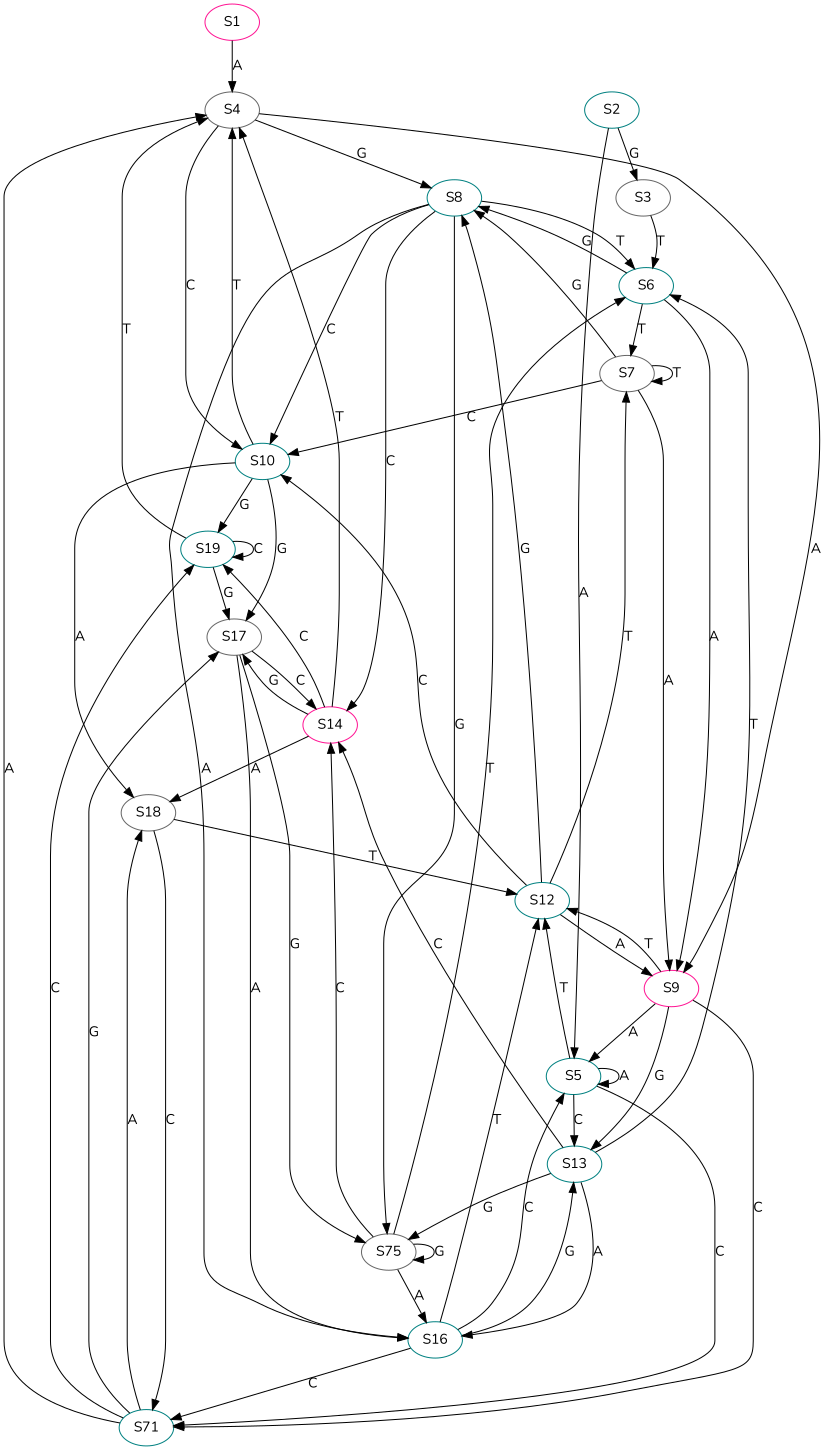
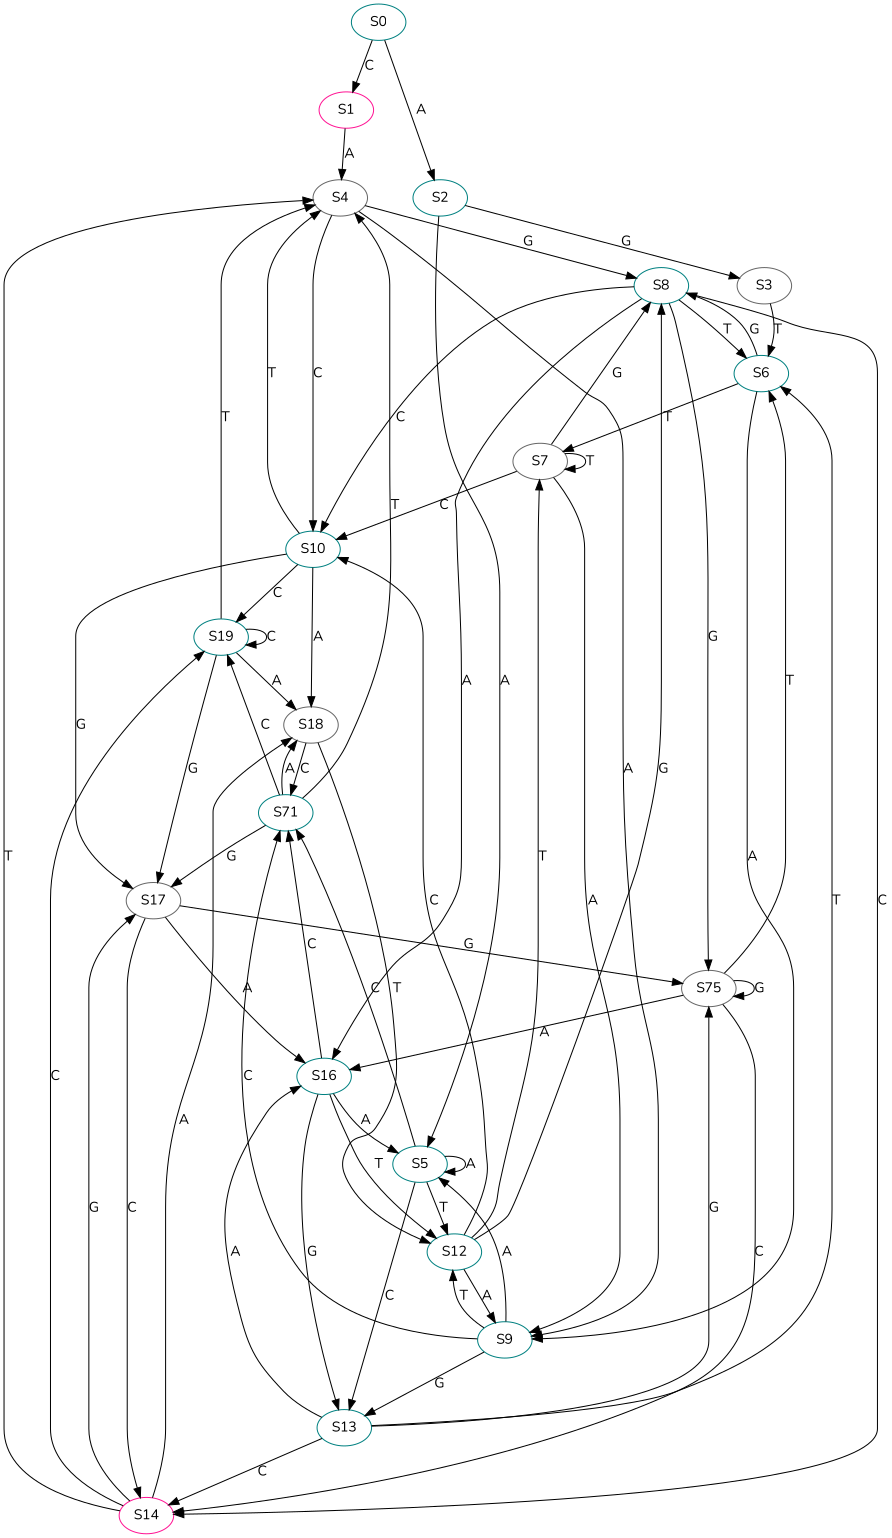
none -> (379, 22)
(245, 505) -> (278, 593)
none -> (262, 678)
(10, 769) -> (395, 505)
(671, 989) -> (505, 1340)
(529, 1208) -> (366, 1120)
